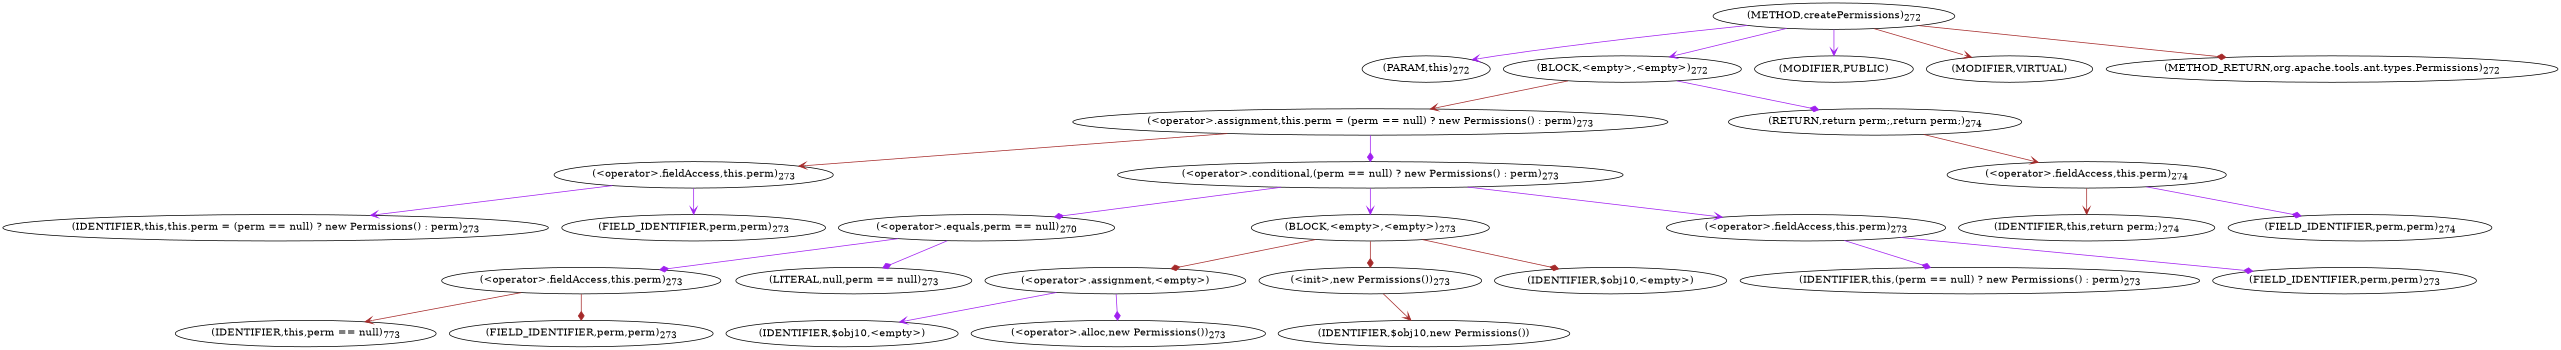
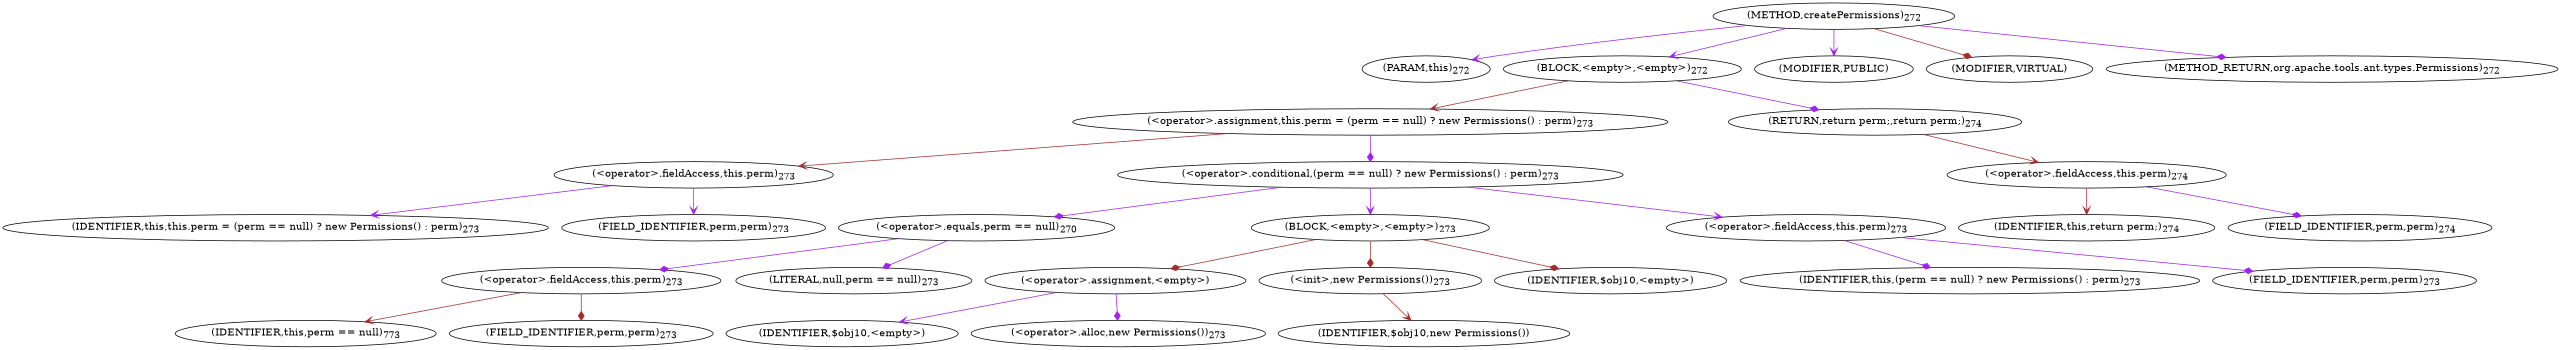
(2068, 41) -> (2068, 41)
(1919, 42) -> (1919, 42)
